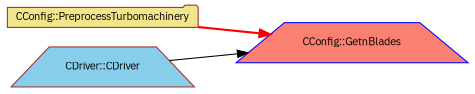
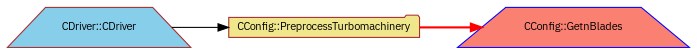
(203, 57) -> (195, 27)
